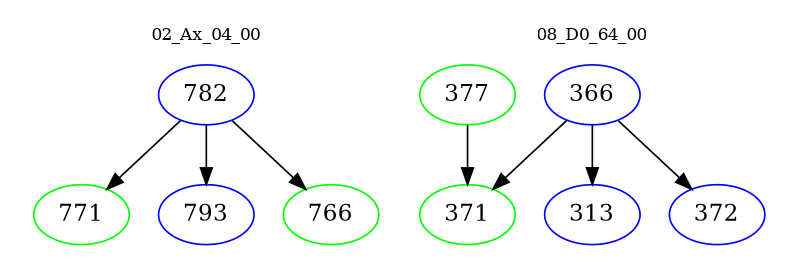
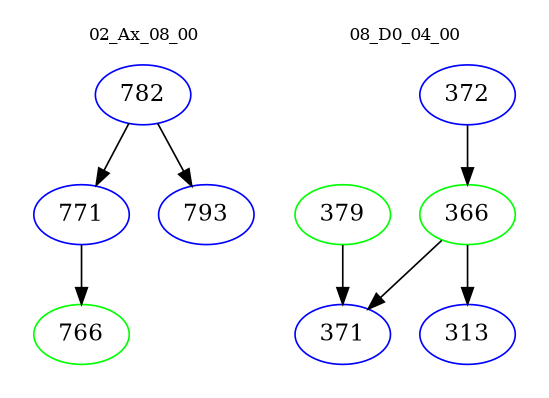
(206, 36) -> (144, 36)
(592, 36) -> (405, 36)
(468, 95) -> (343, 215)
(592, 95) -> (468, 215)
(263, 149) -> (82, 266)
(649, 149) -> (468, 147)
(82, 215) -> (82, 215)
(468, 215) -> (343, 334)
